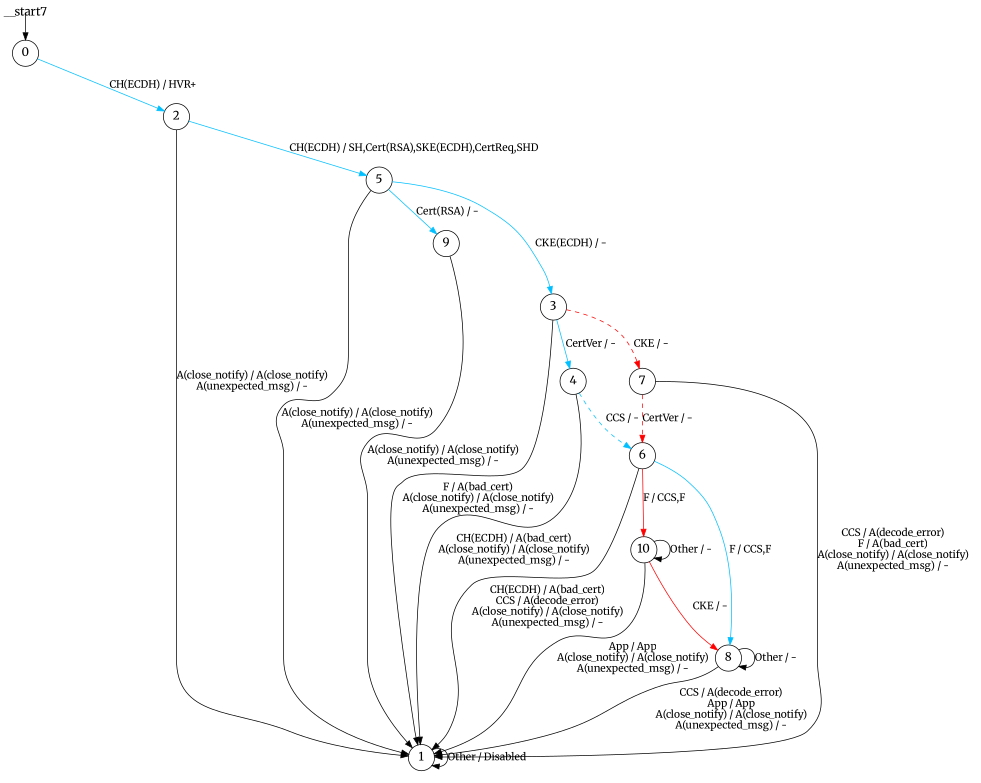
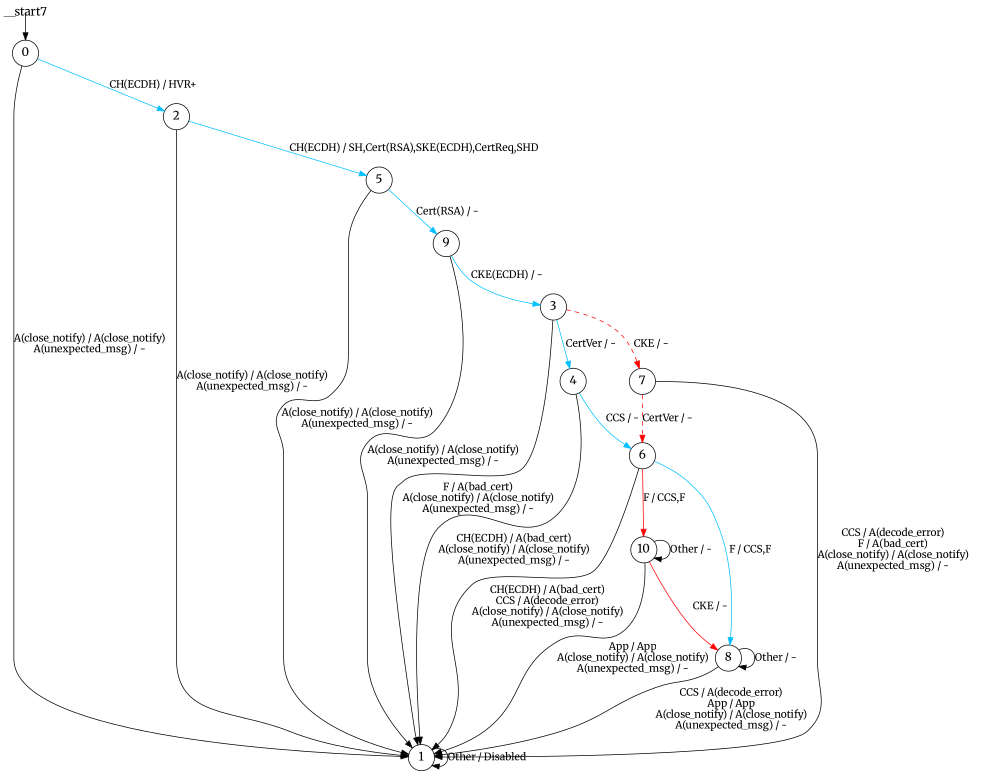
(488, 210) -> (486, 290)
(599, 422) -> (599, 422)
none -> (14, 569)
